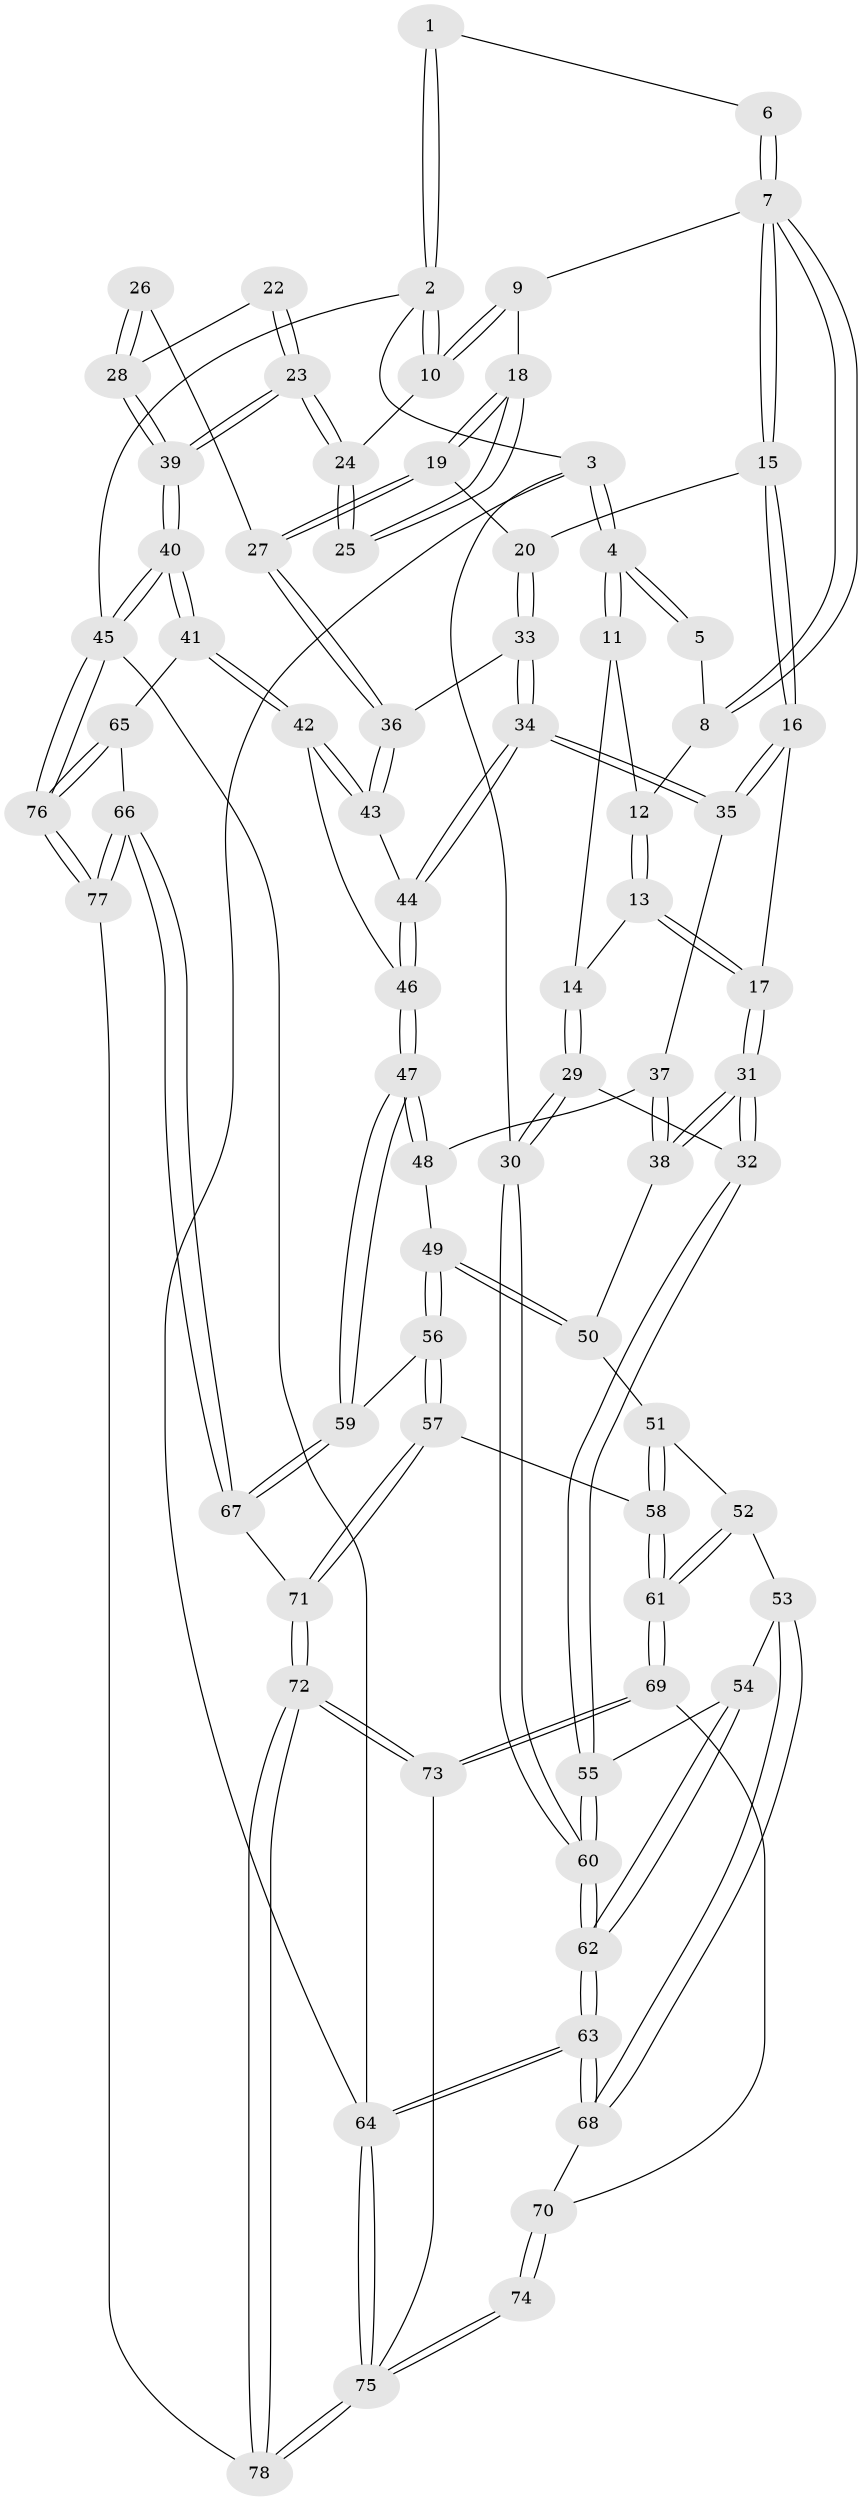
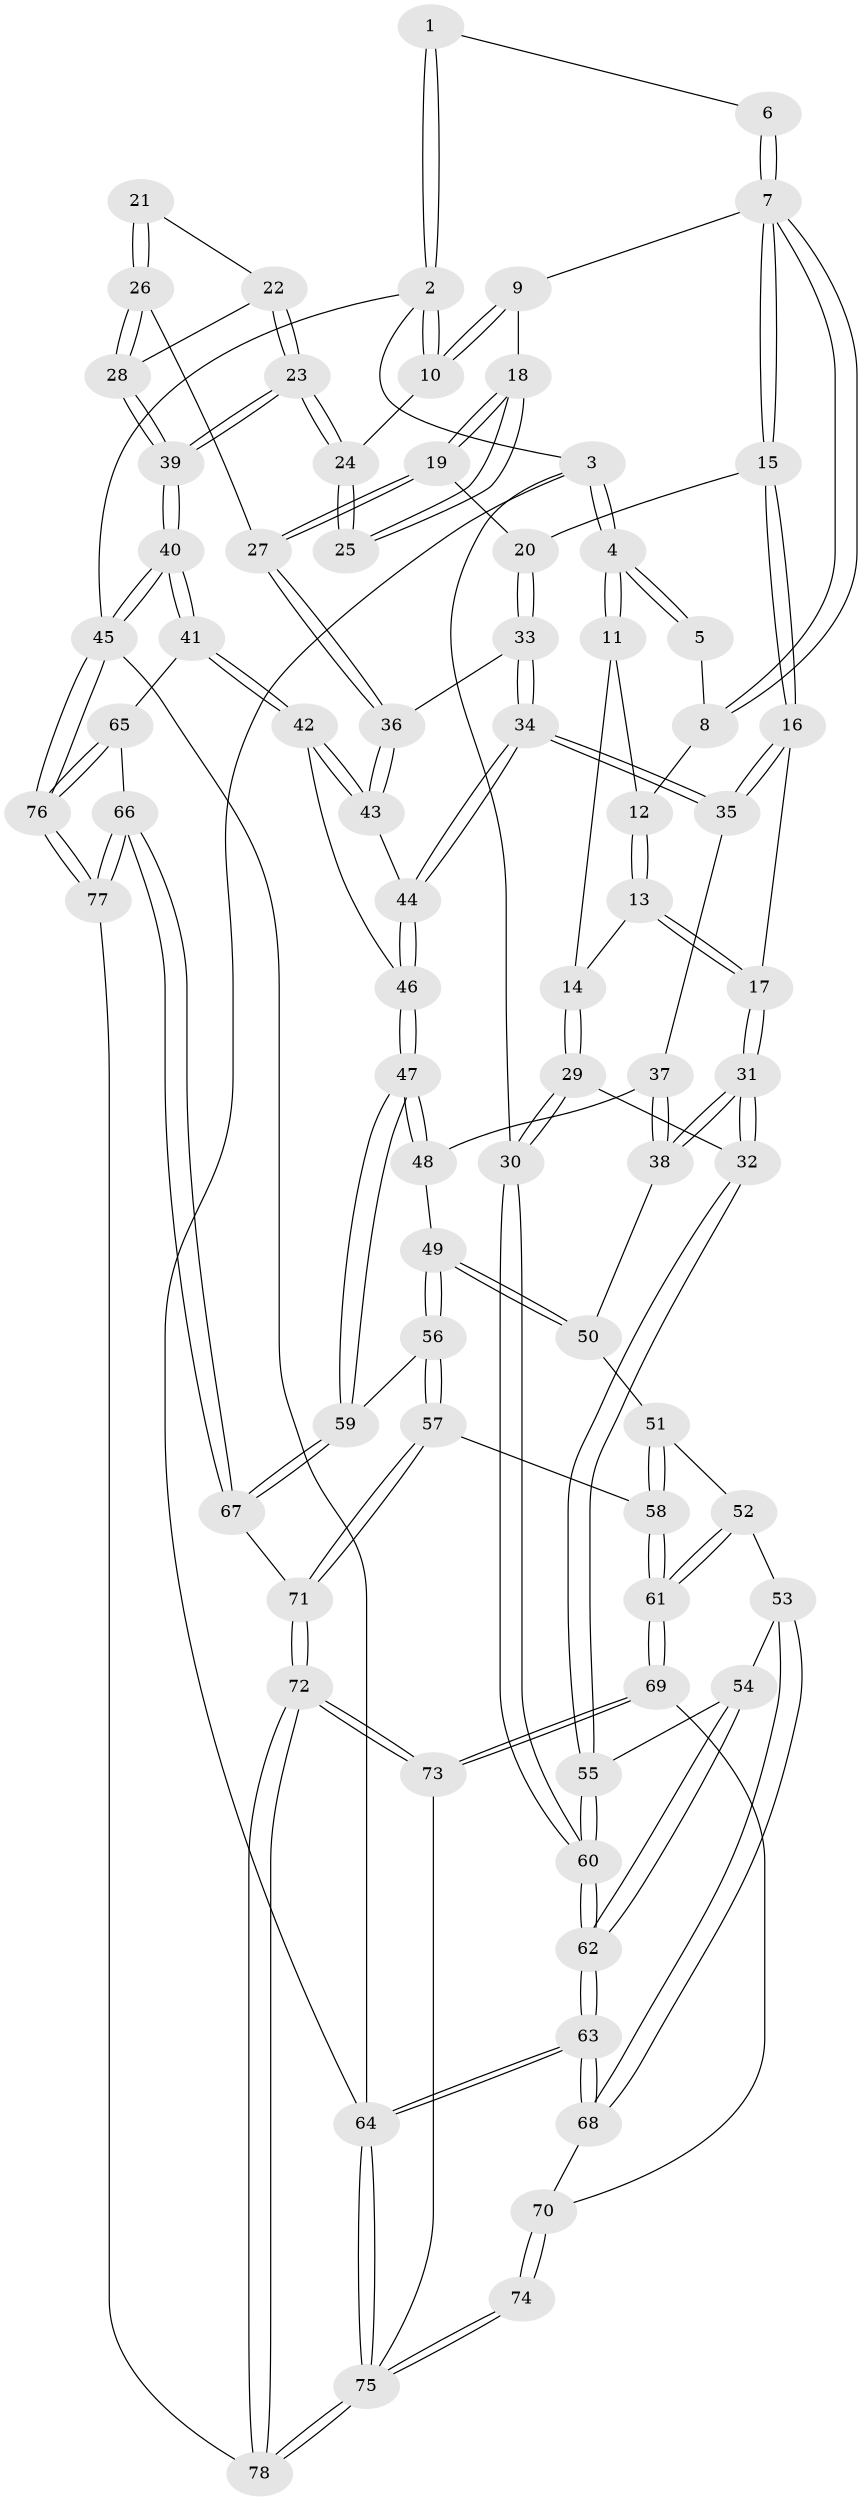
none -> (141, 202)
